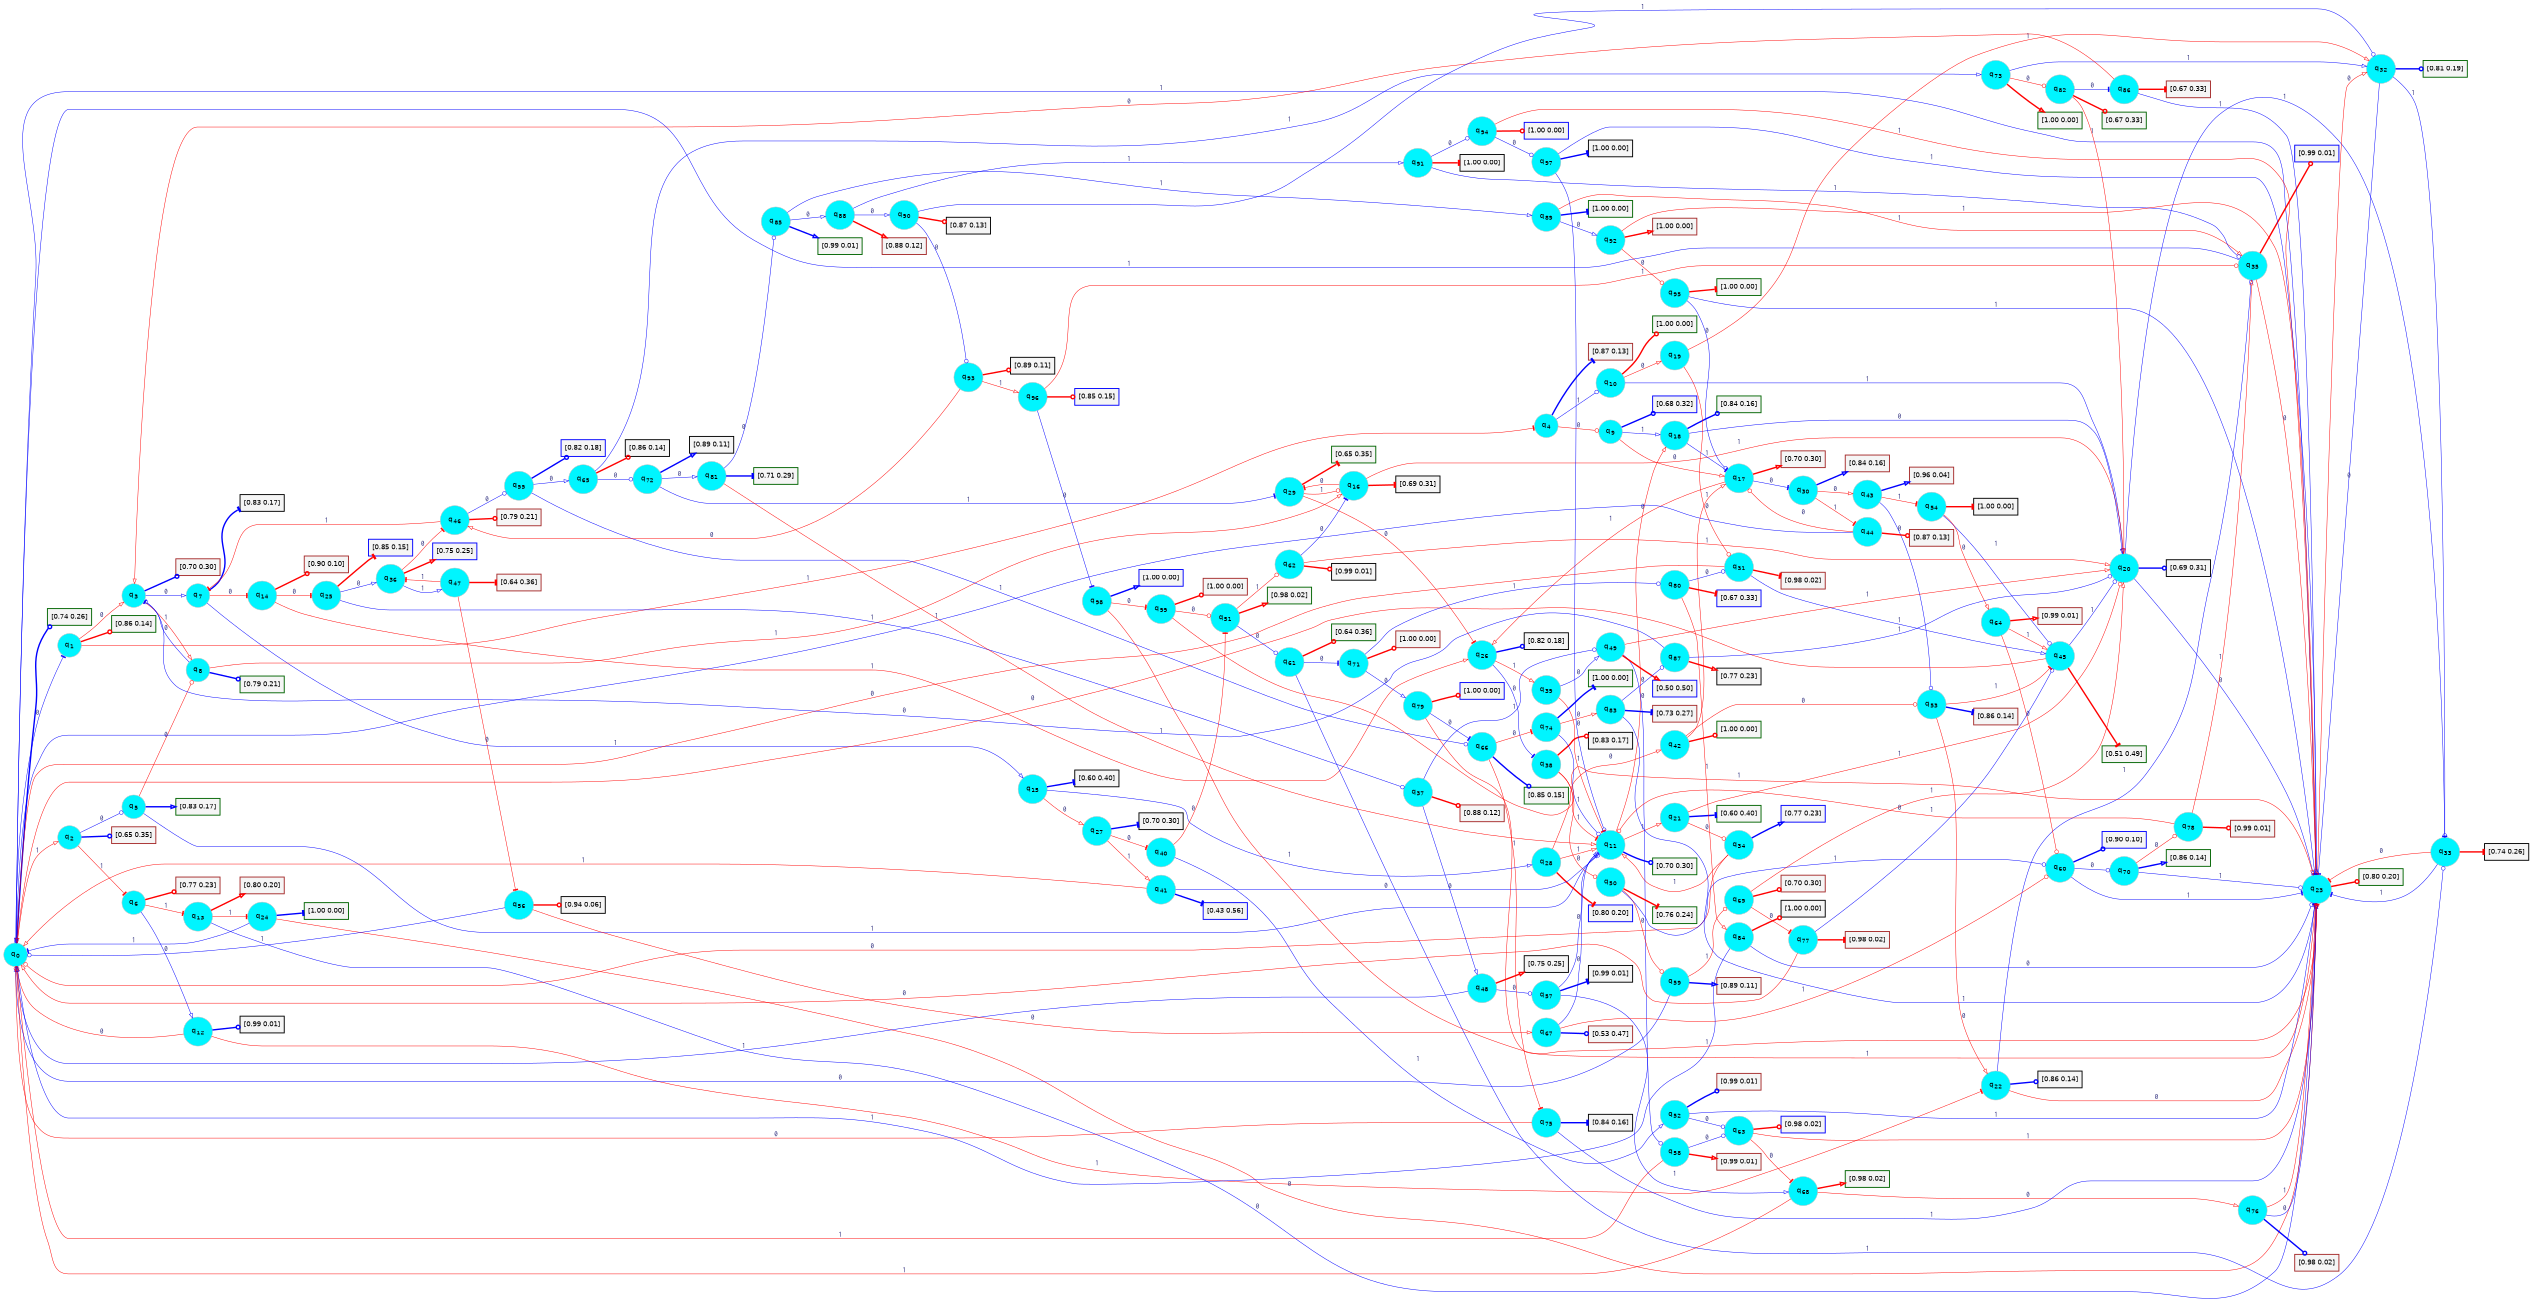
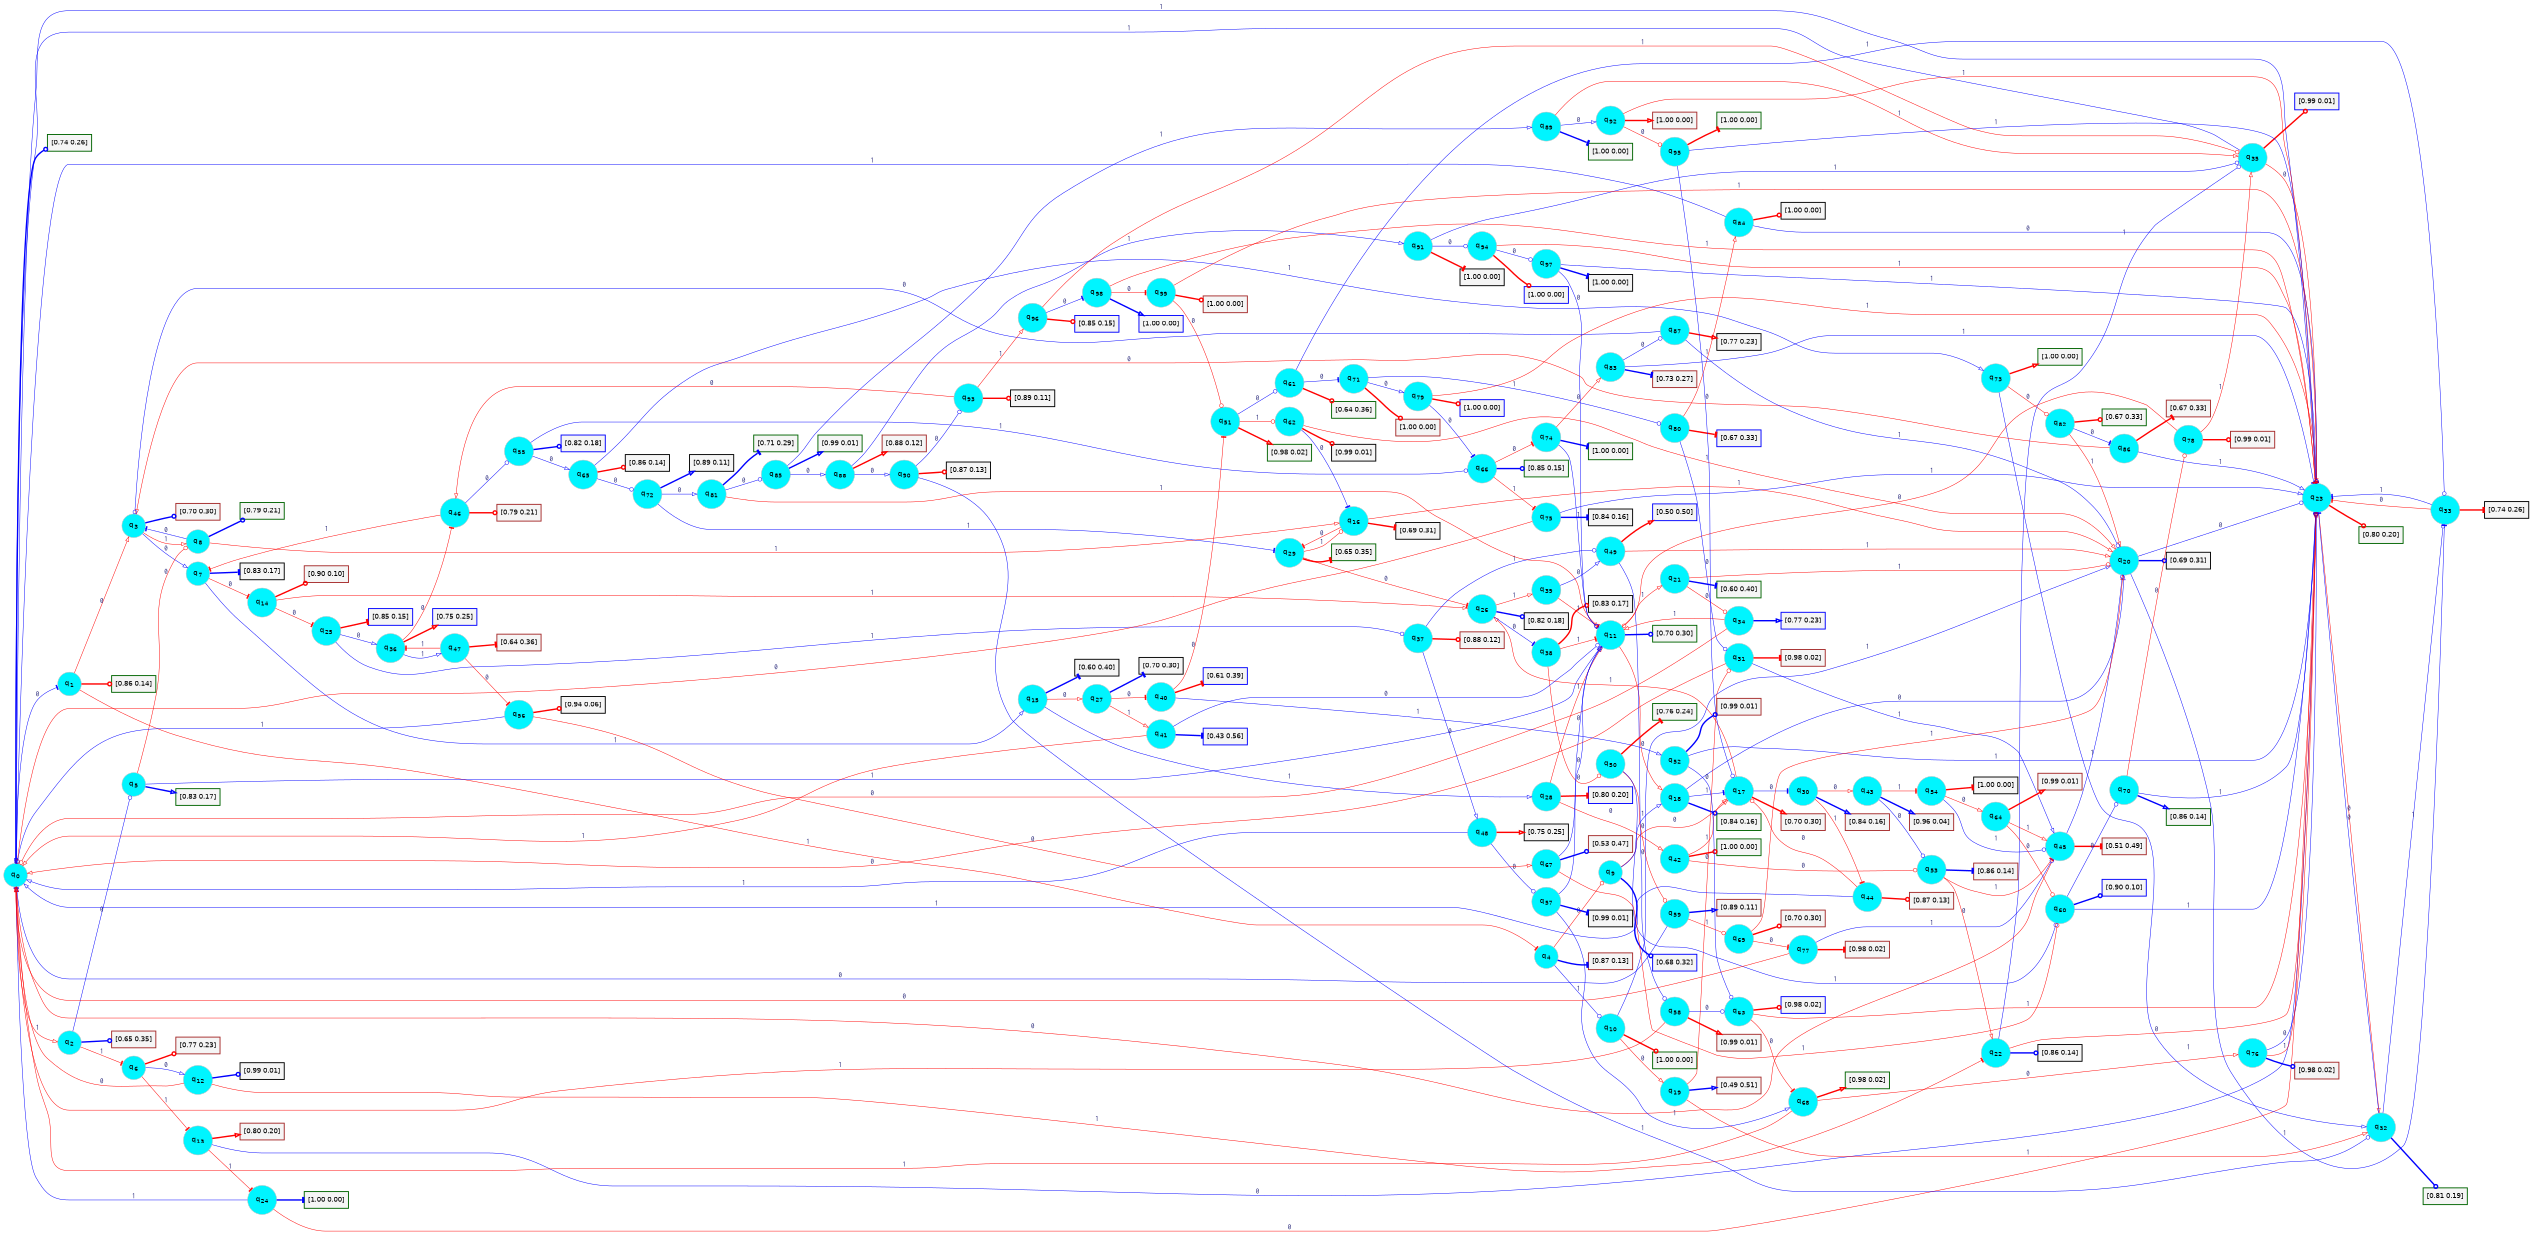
none -> (1225, 676)
(2124, 754) -> (2124, 846)
none -> (1739, 1085)
